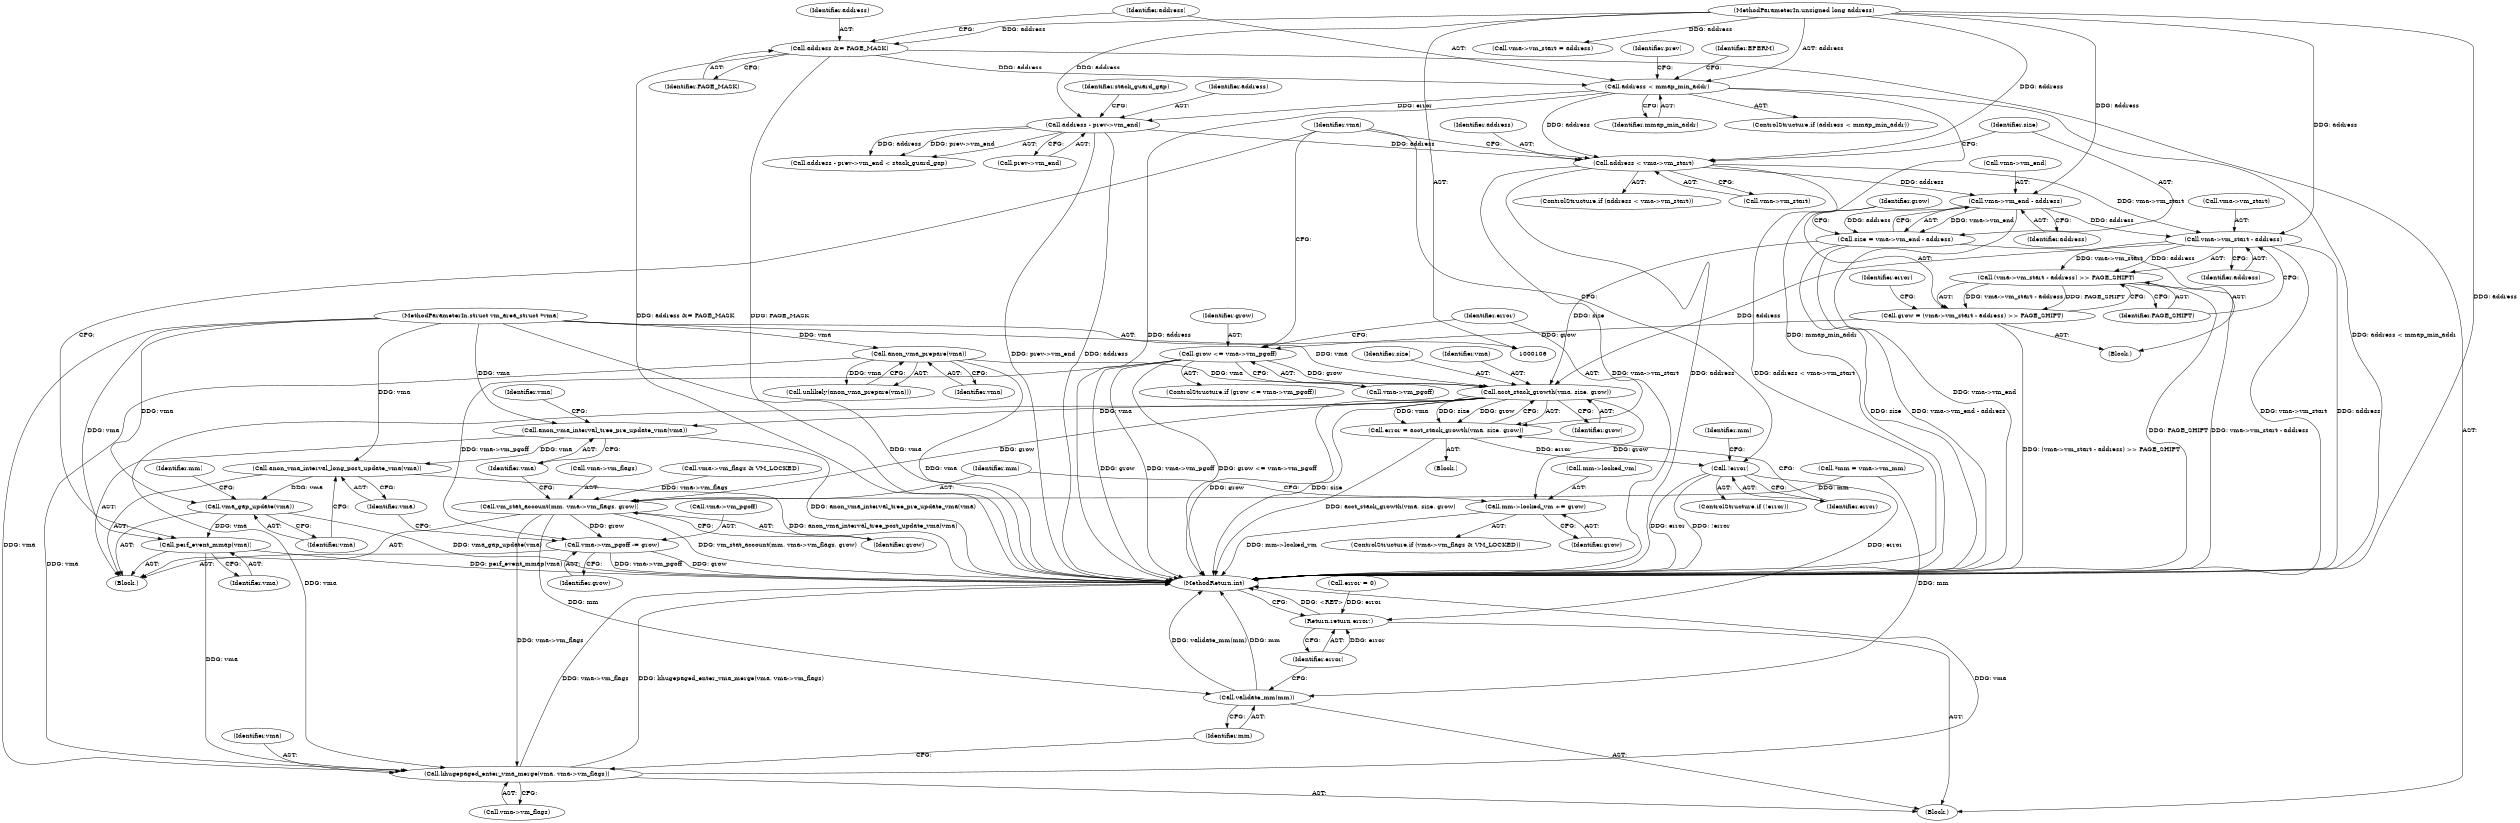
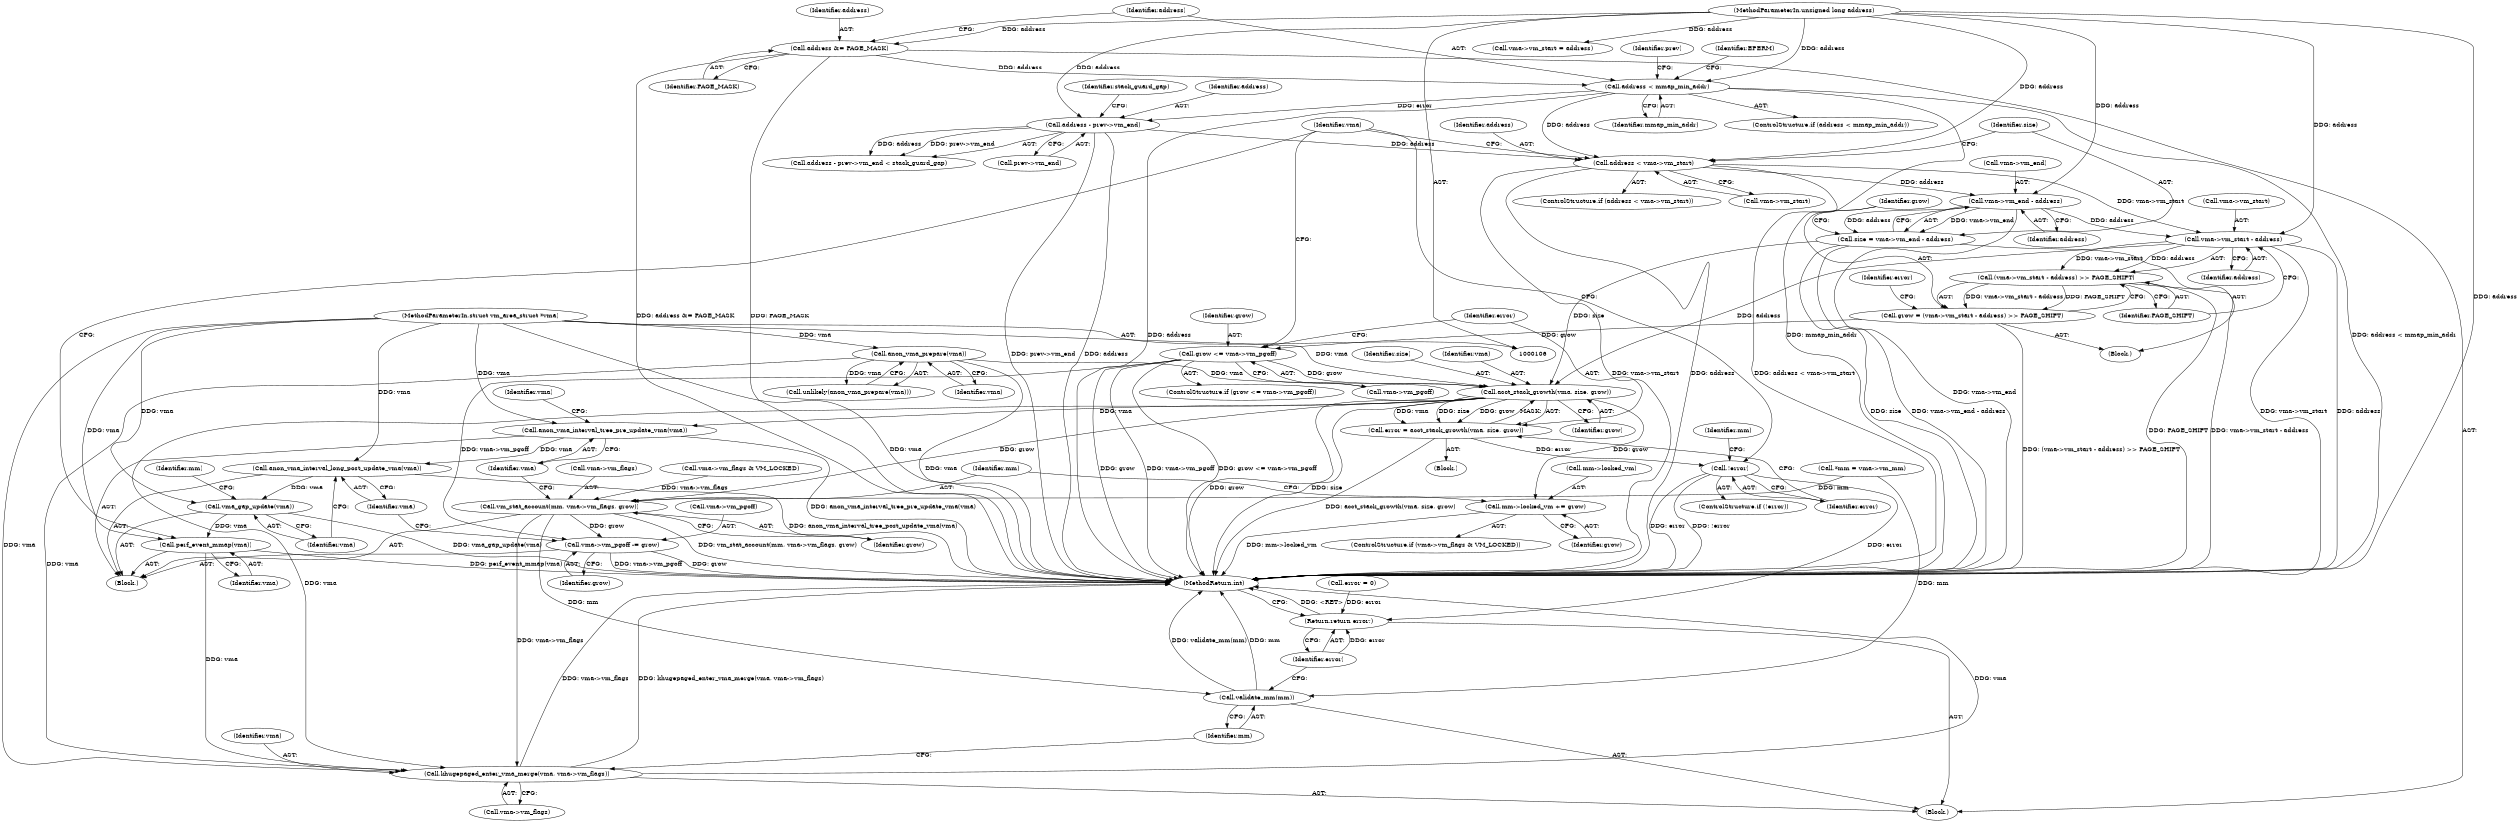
(1823, 49) -> (1823, 49)
(1532, 411) -> (1532, 411)
